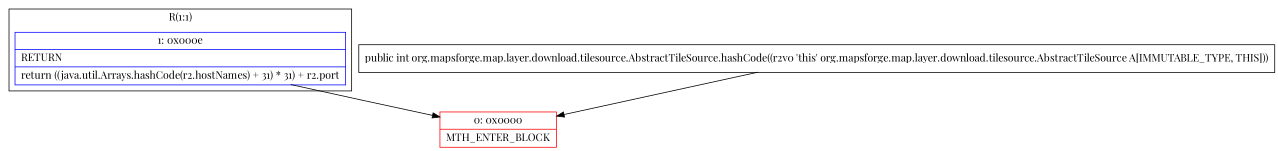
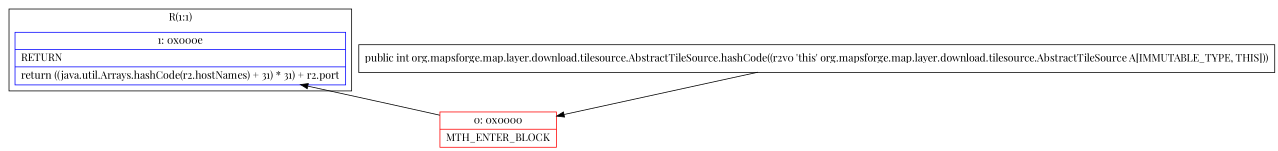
(362, 100) -> (374, 101)
